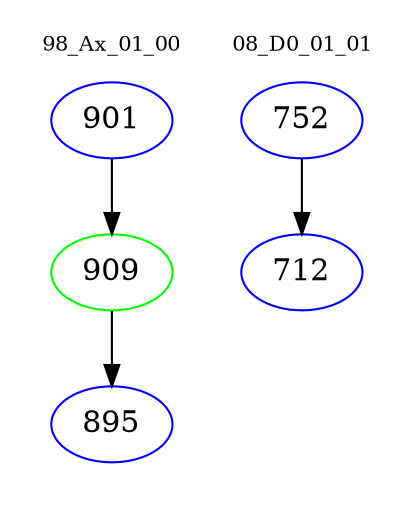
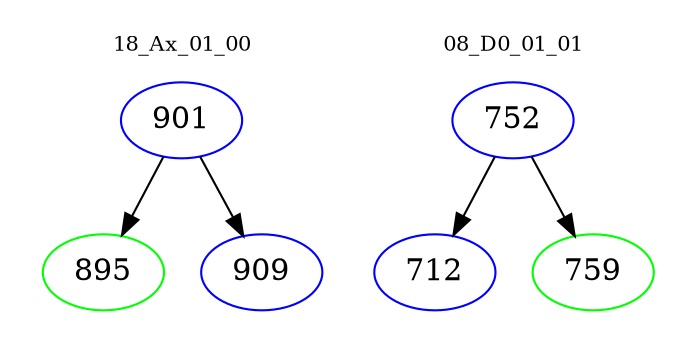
(112, 45) -> (183, 45)
(112, 272) -> (262, 272)
none -> (593, 272)
(112, 338) -> (148, 186)
(112, 424) -> (103, 272)
